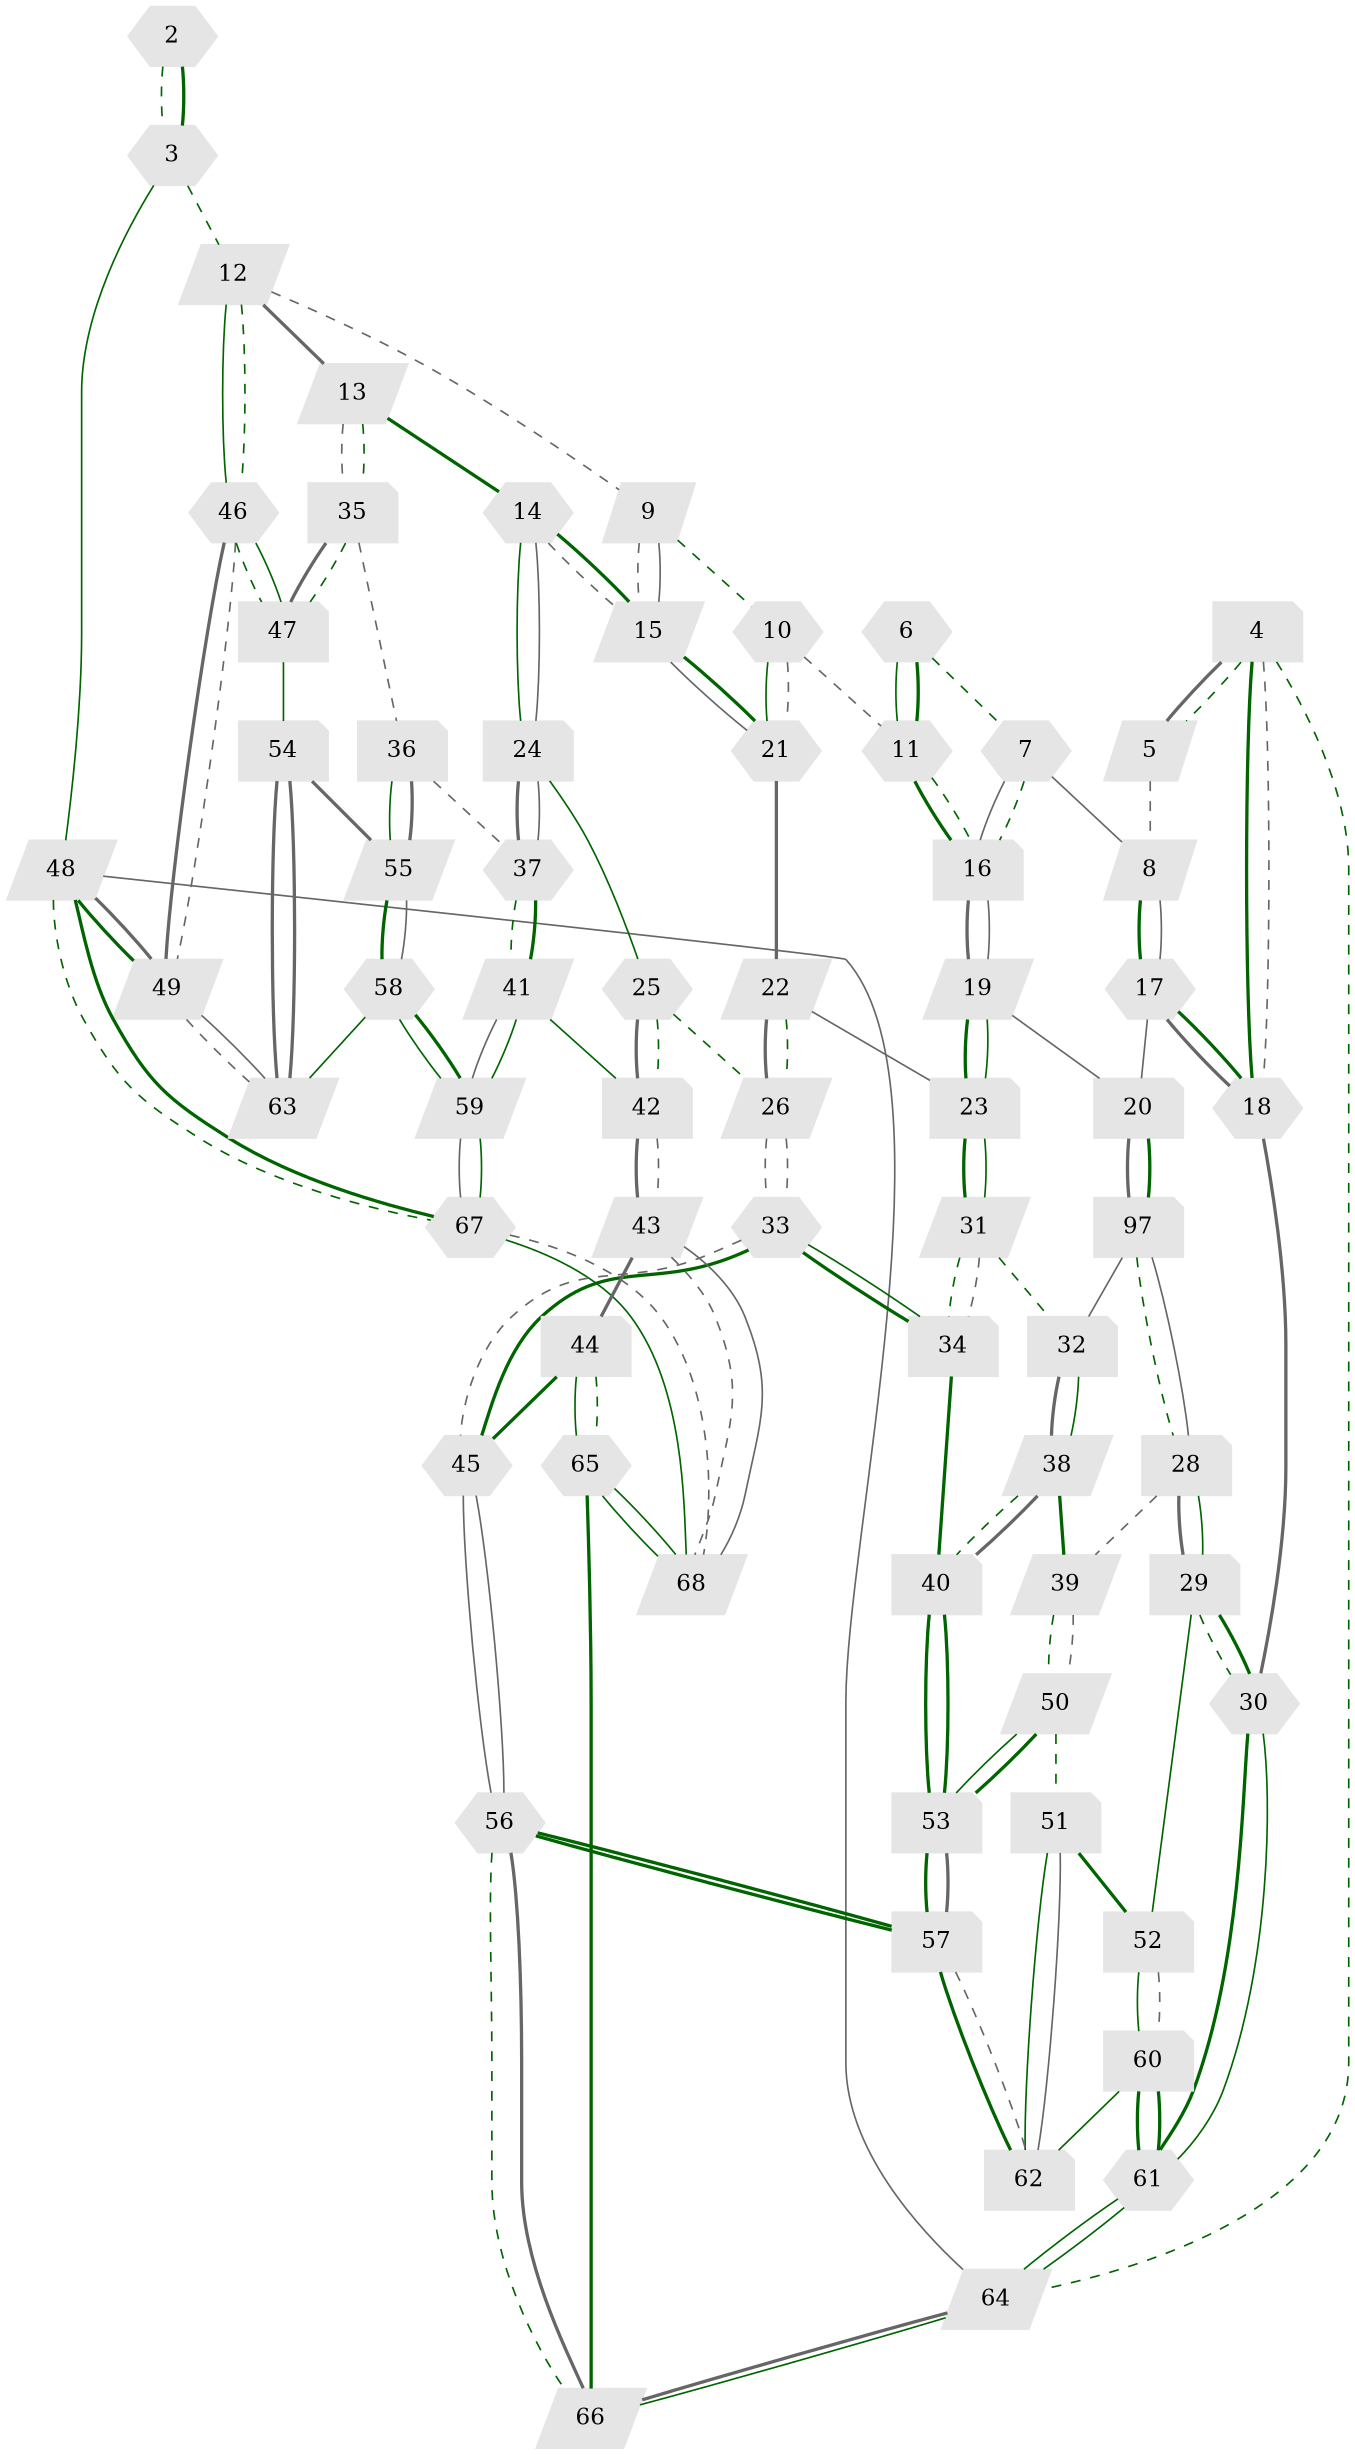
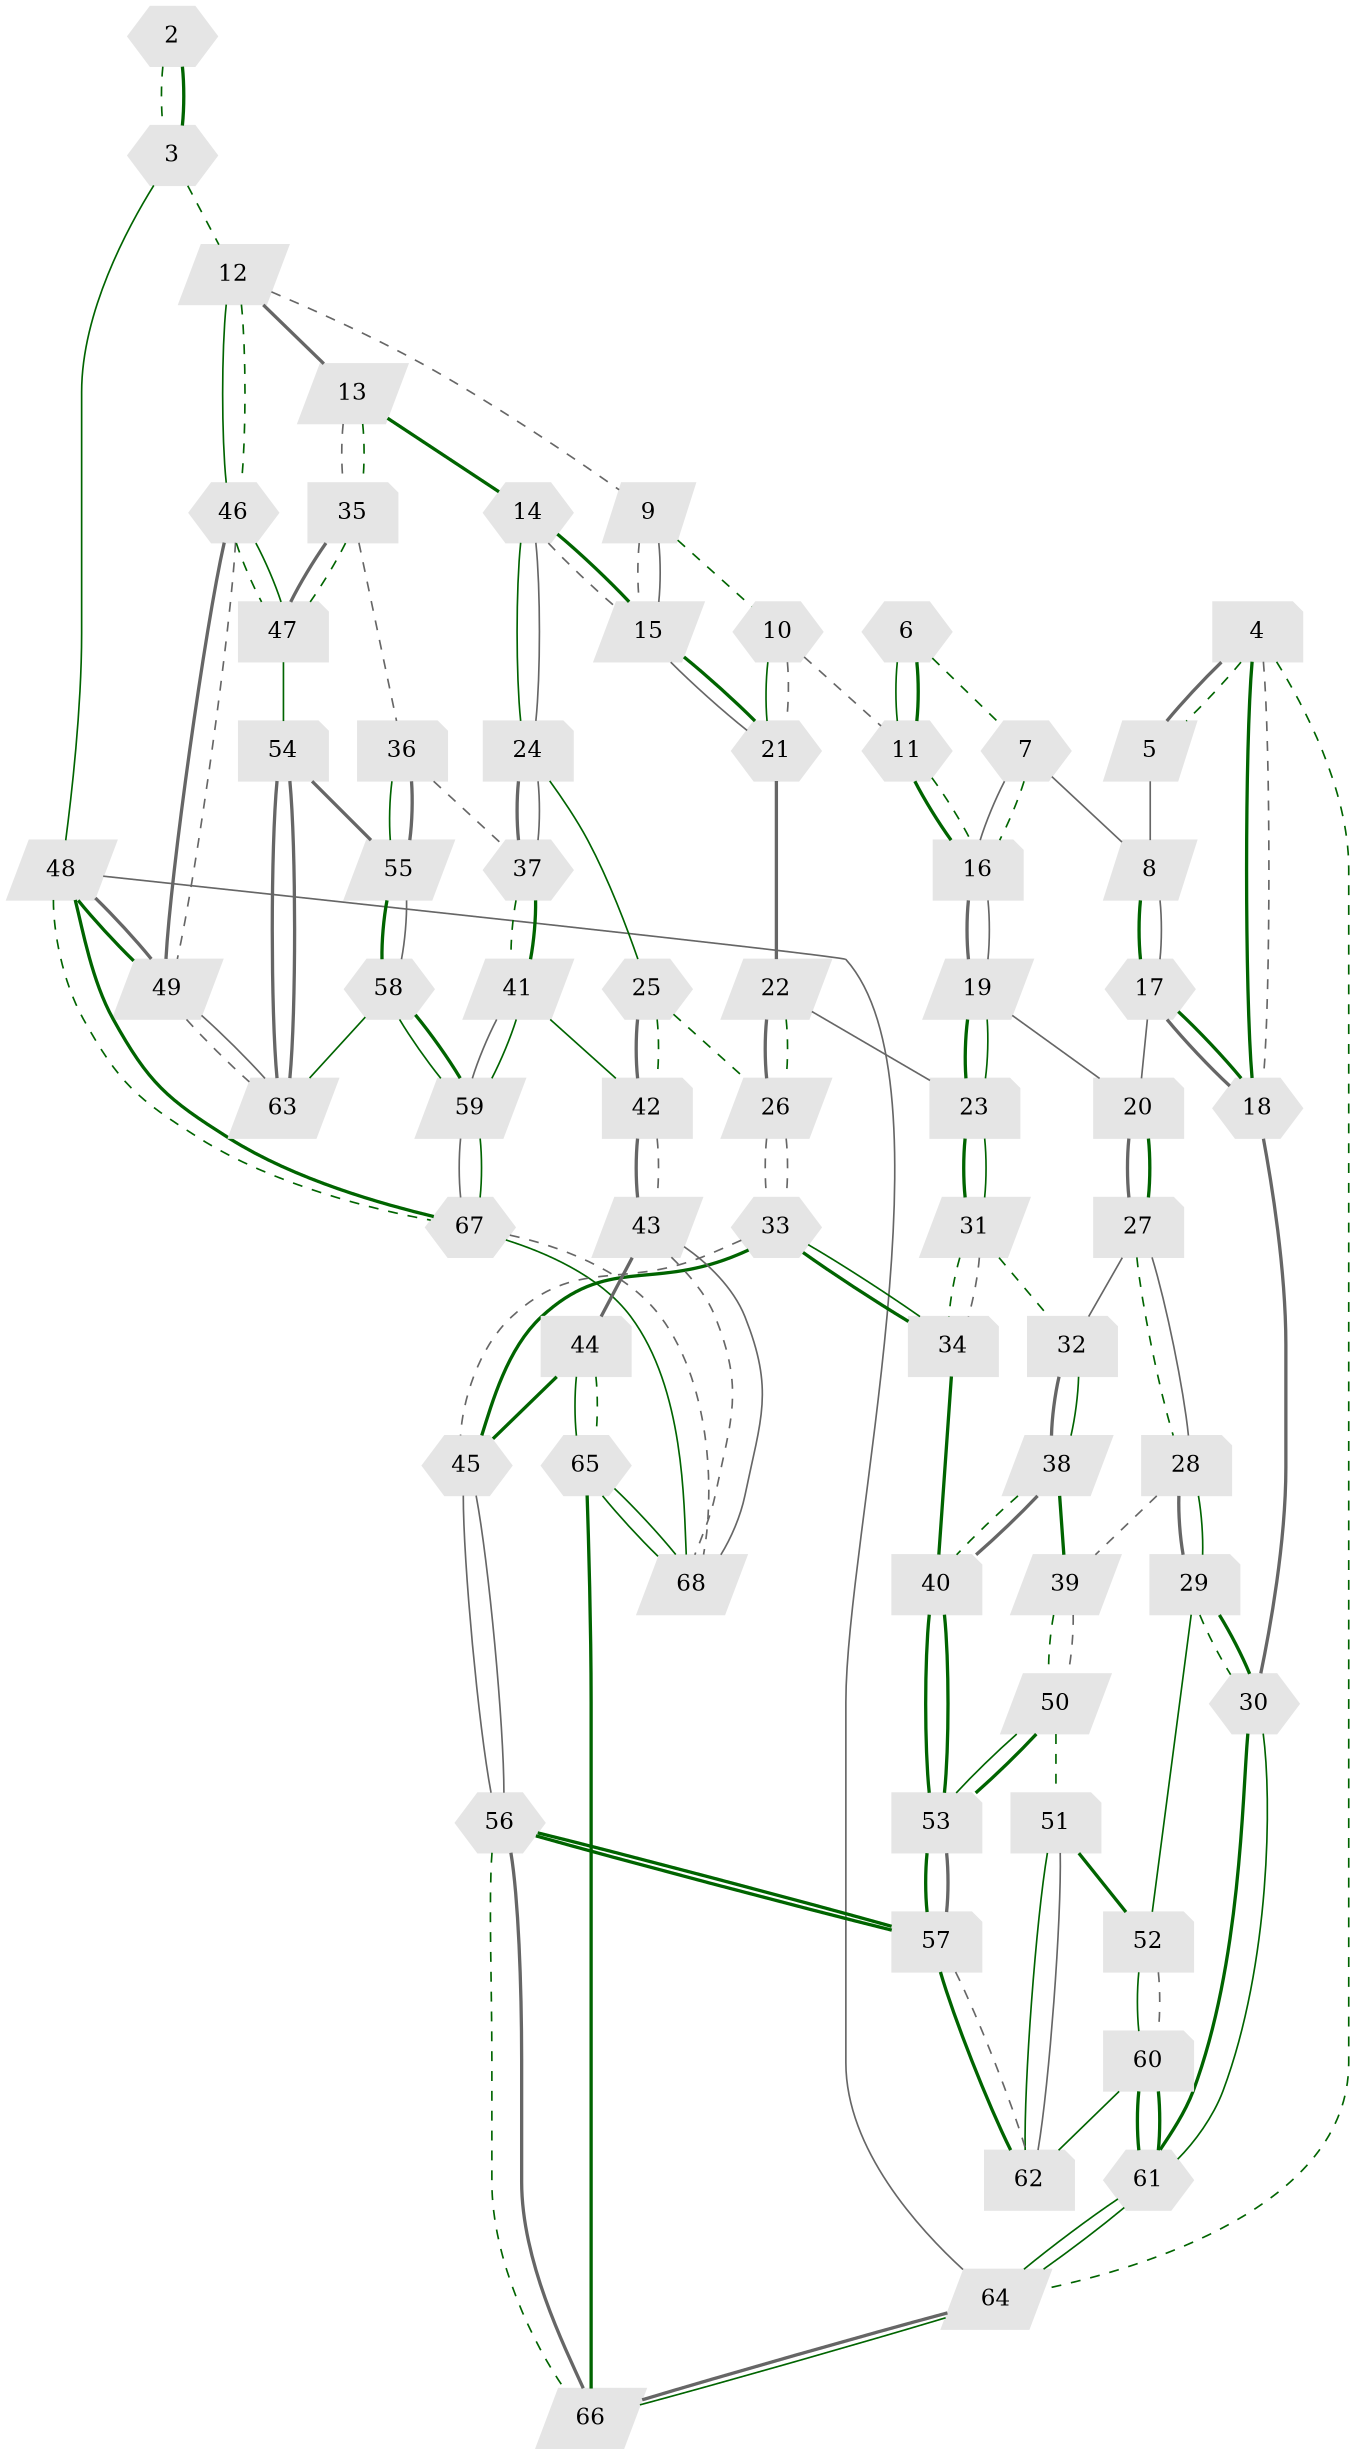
(1150, 811) -> (1150, 811)
(1139, 1227) -> (1139, 1227)
